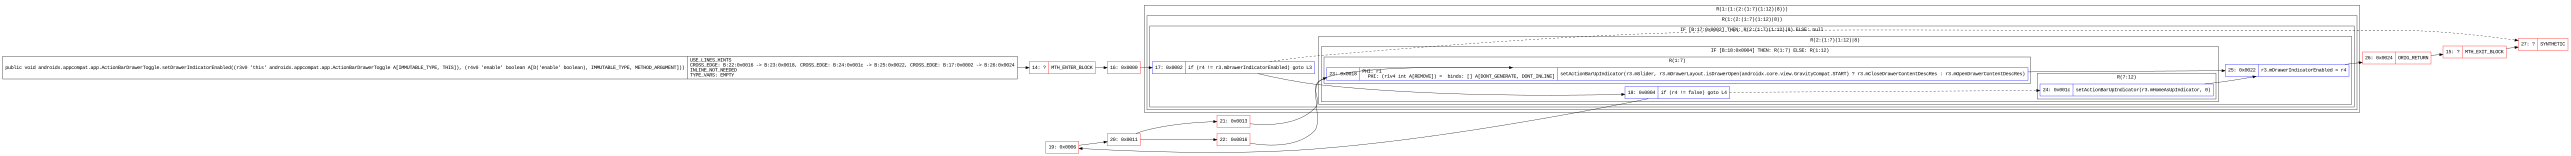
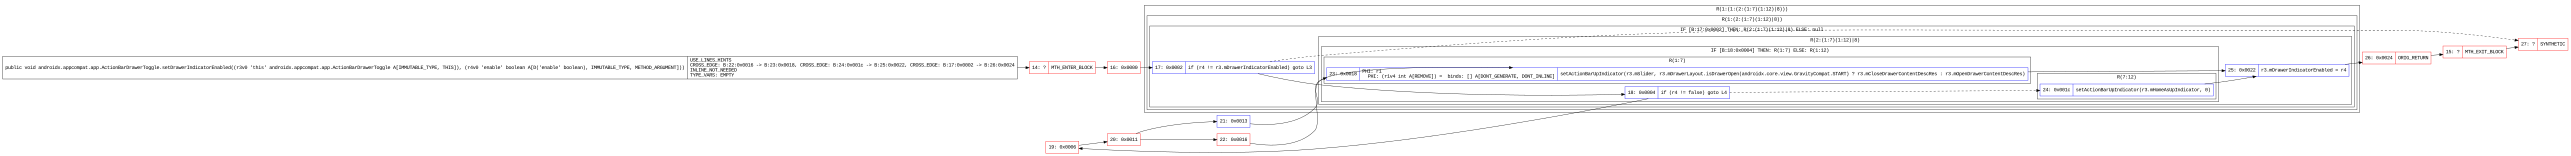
(1234, 121) -> (1234, 121)
